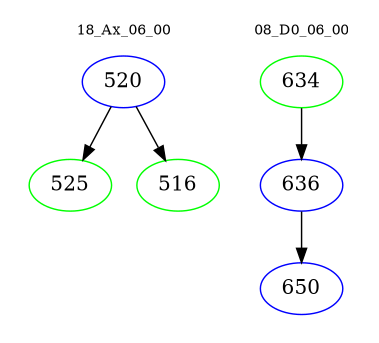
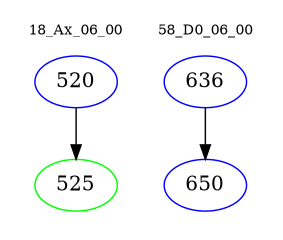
(302, 31) -> (206, 31)
(302, 82) -> none
(178, 185) -> none
